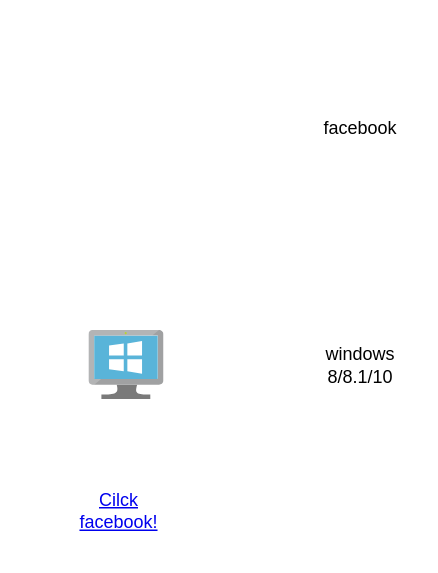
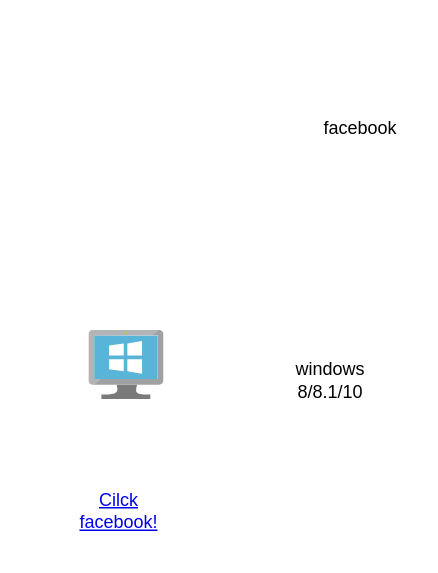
(361, 365) -> (331, 380)
